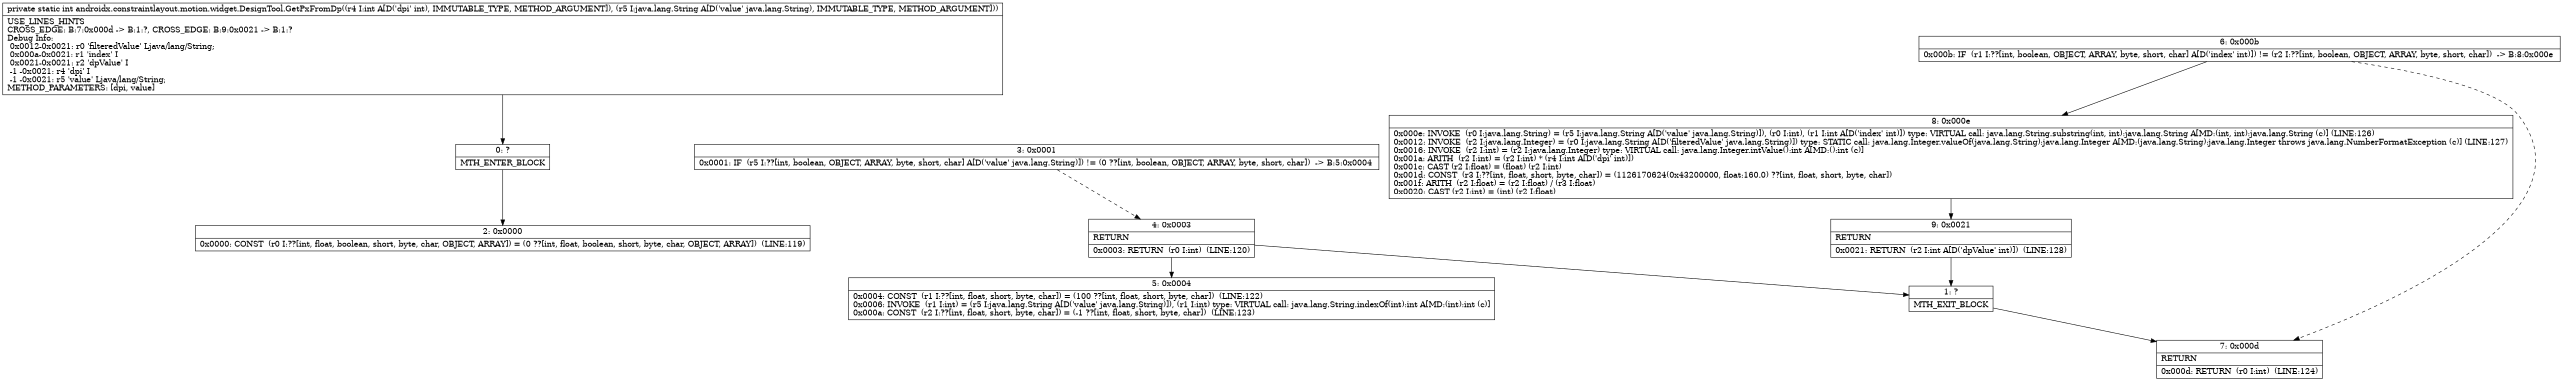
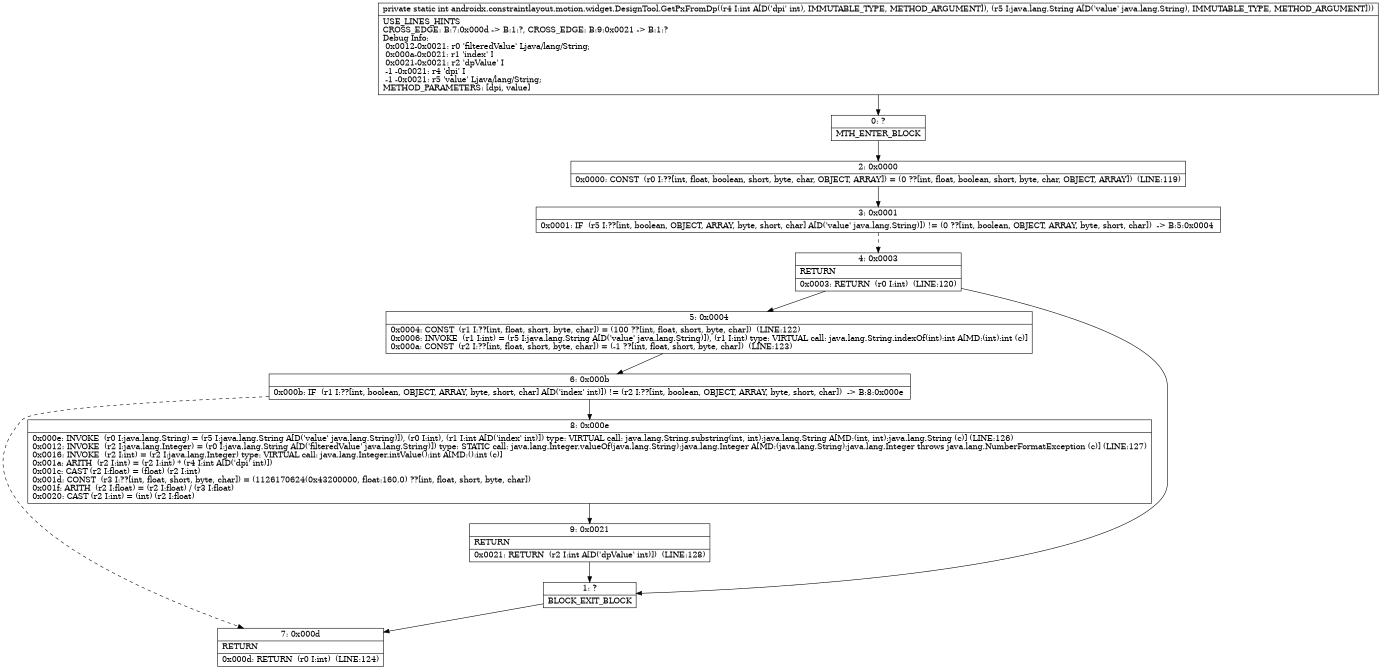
none -> (878, 194)
(1951, 305) -> (590, 601)
none -> (643, 363)
